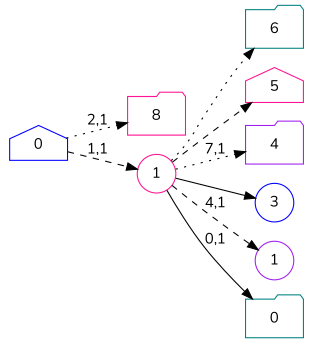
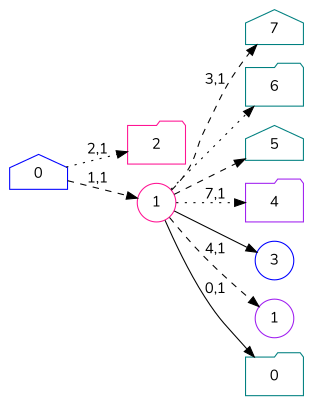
none -> (274, 29)
(274, 87) -> (274, 145)
(157, 116) -> (157, 145)
